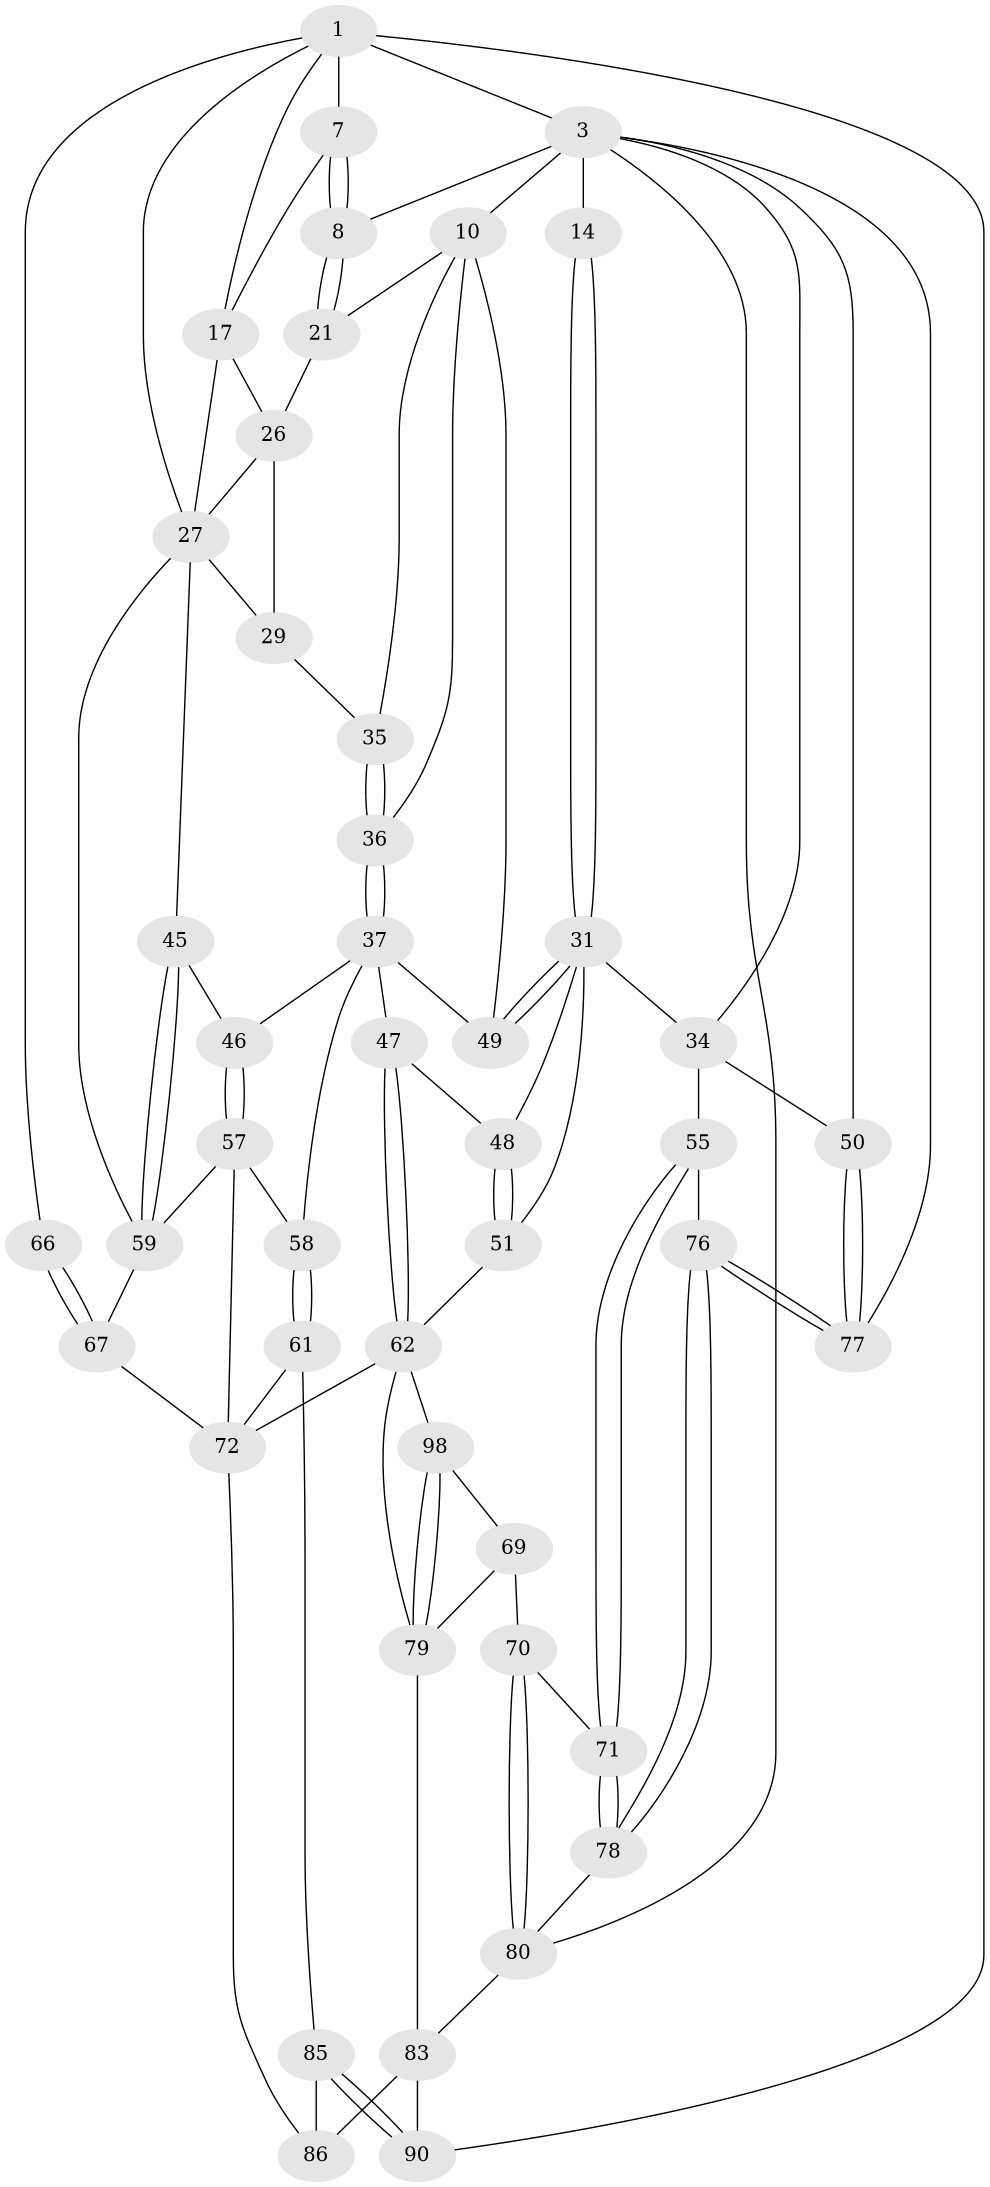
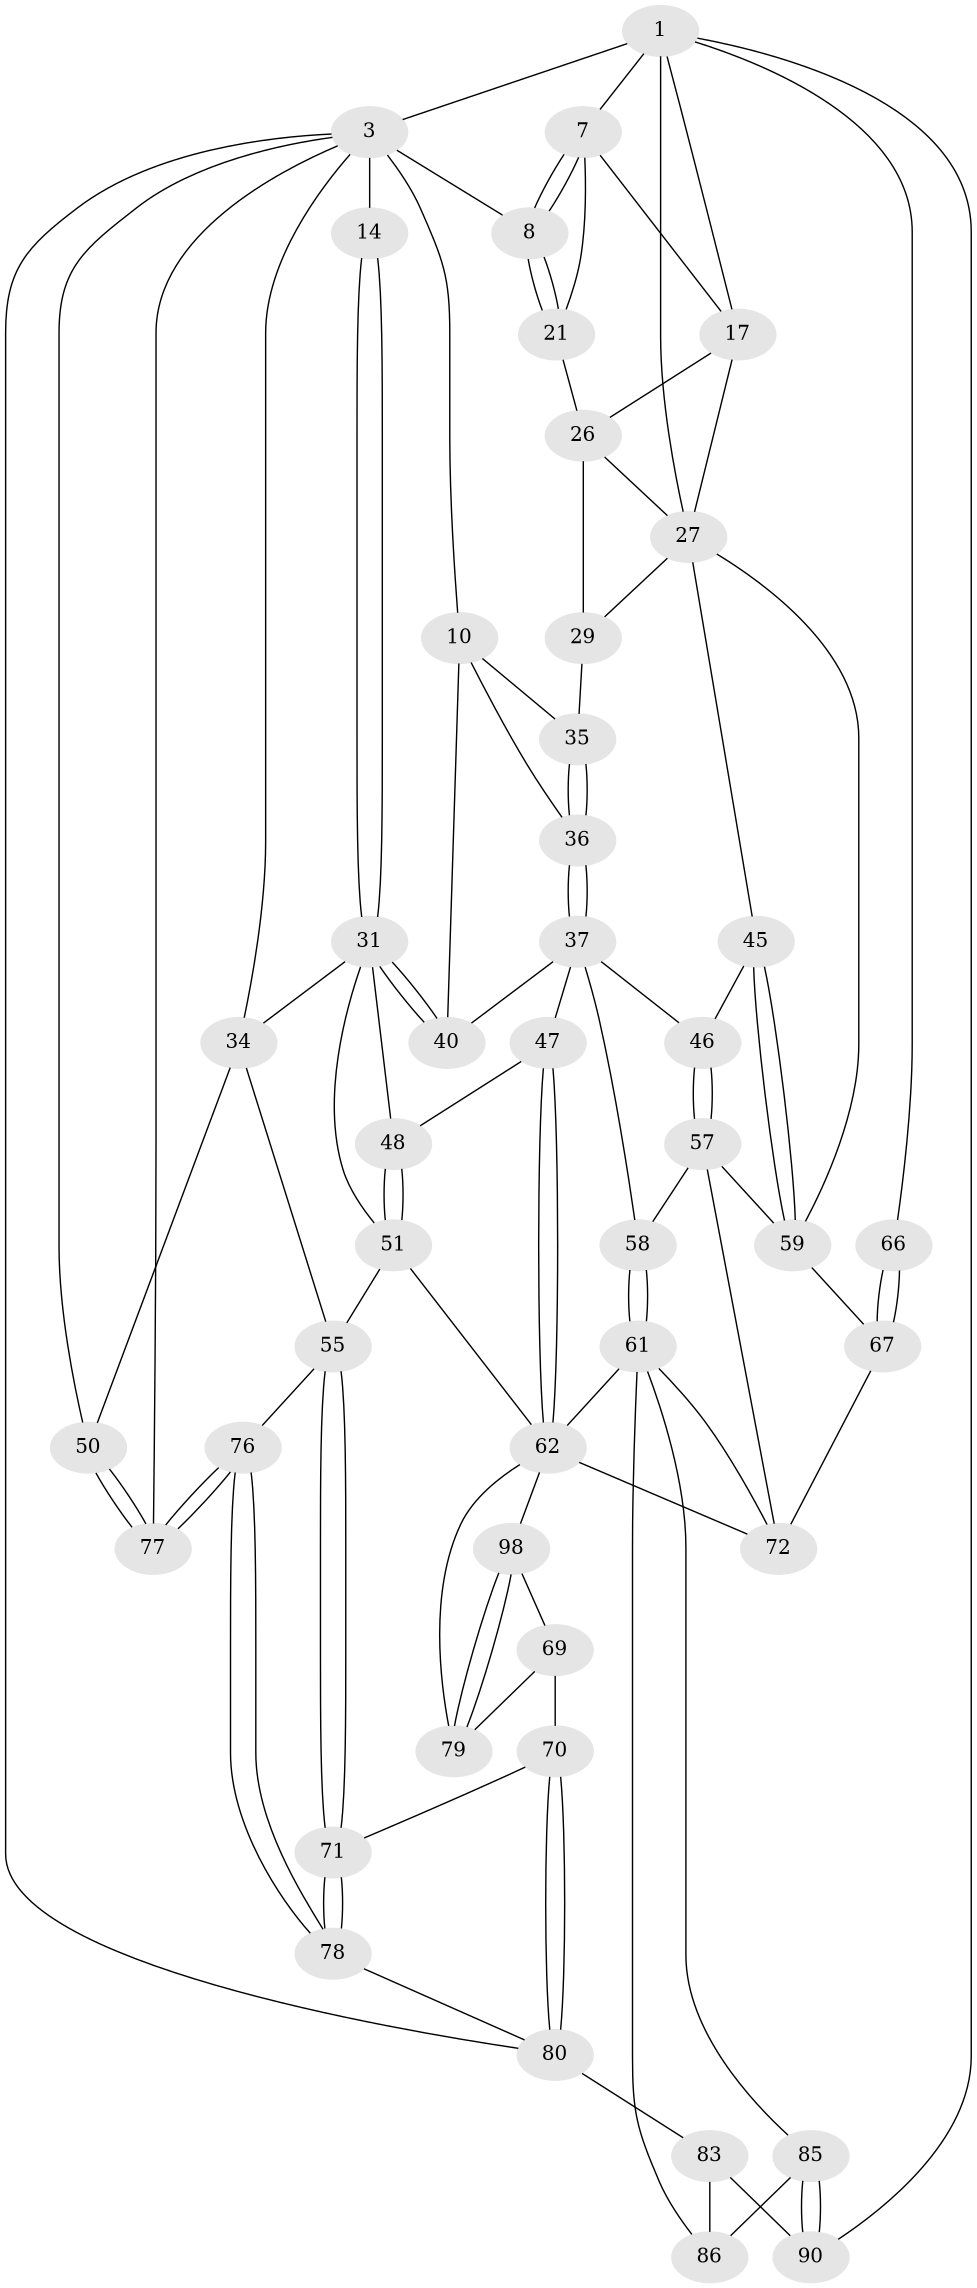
(395, 284) -> (583, 235)
(491, 1043) -> (447, 1043)
none -> (363, 1296)
none -> (593, 1397)
(233, 1811) -> (632, 1810)
(417, 1852) -> none
